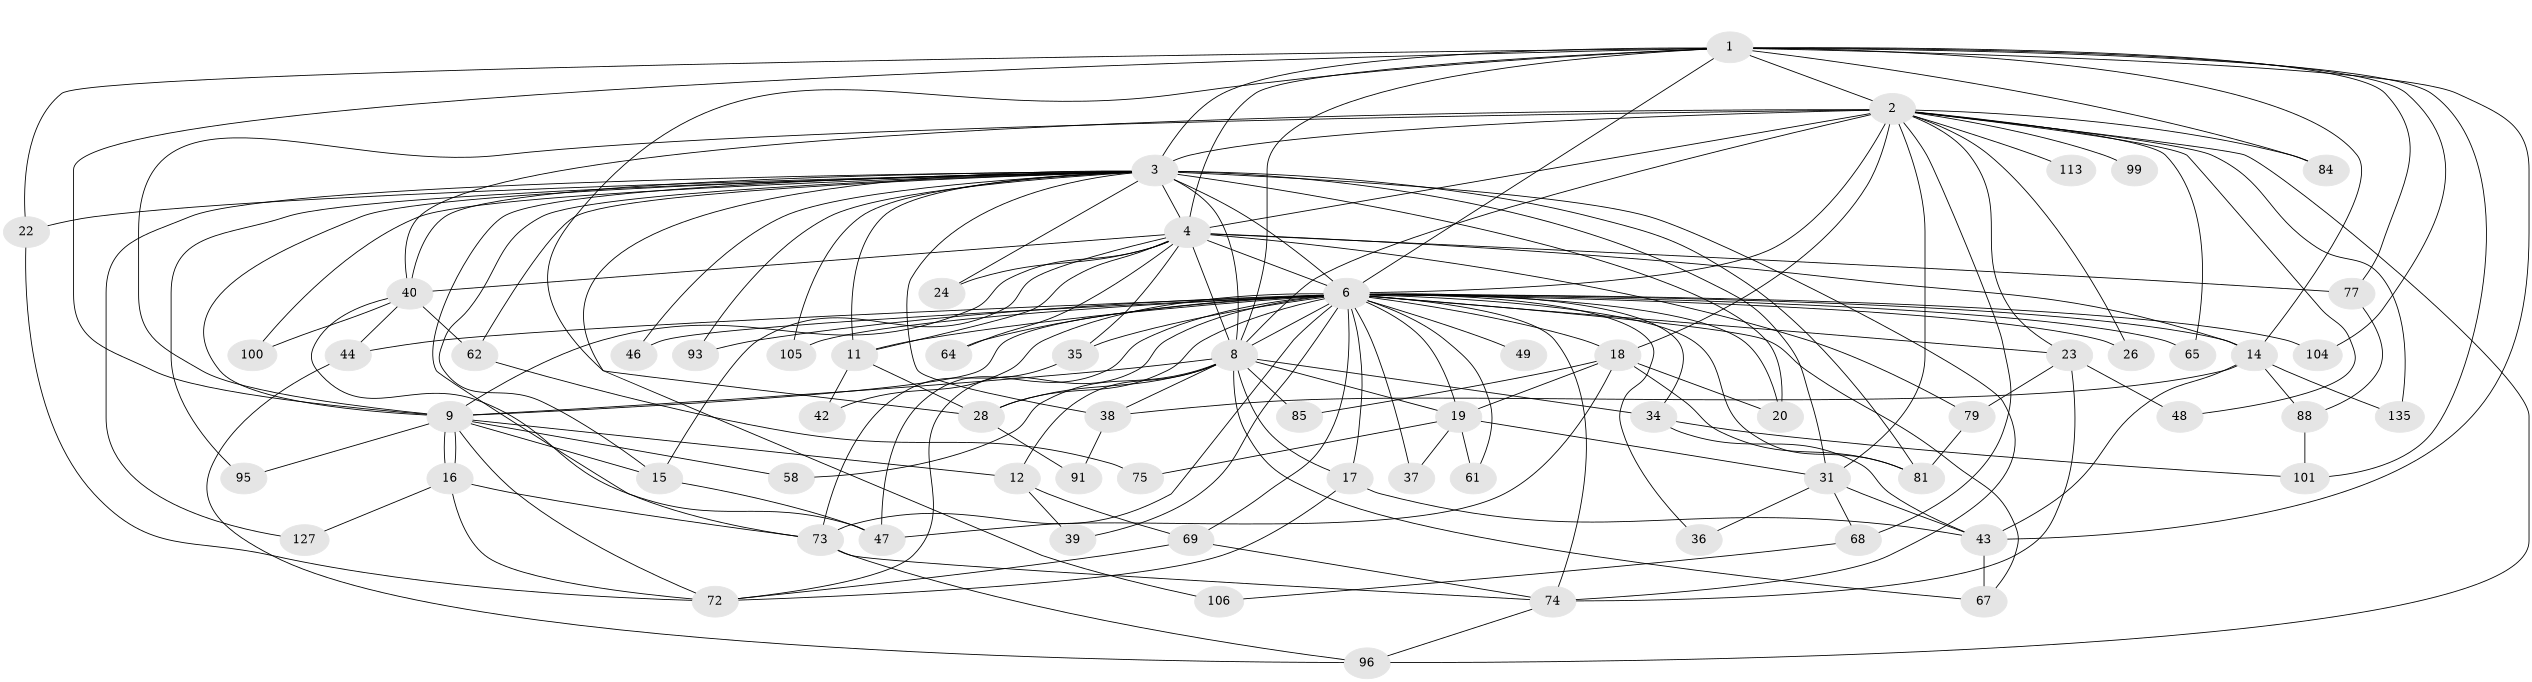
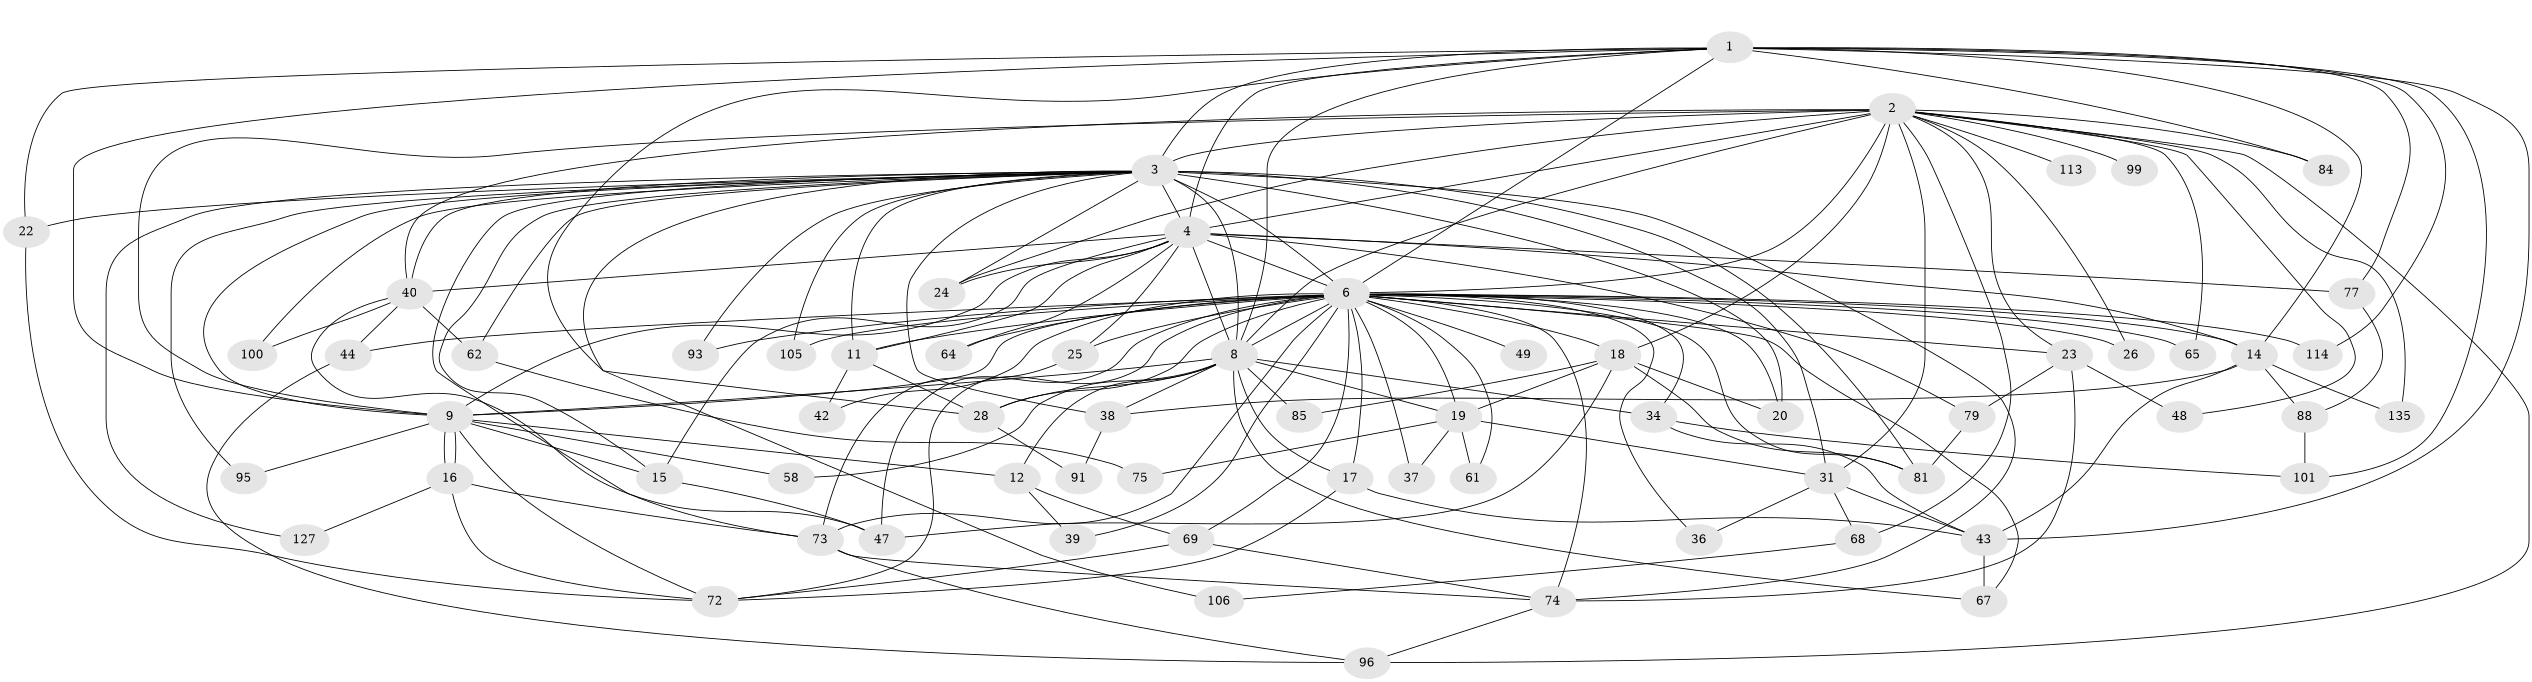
(1811, 78) -> (1407, 162)
(634, 355) -> none
(1075, 355) -> (1075, 355)
(2318, 355) -> (2318, 355)
